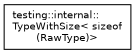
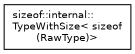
(68, 27) -> (68, 27)
